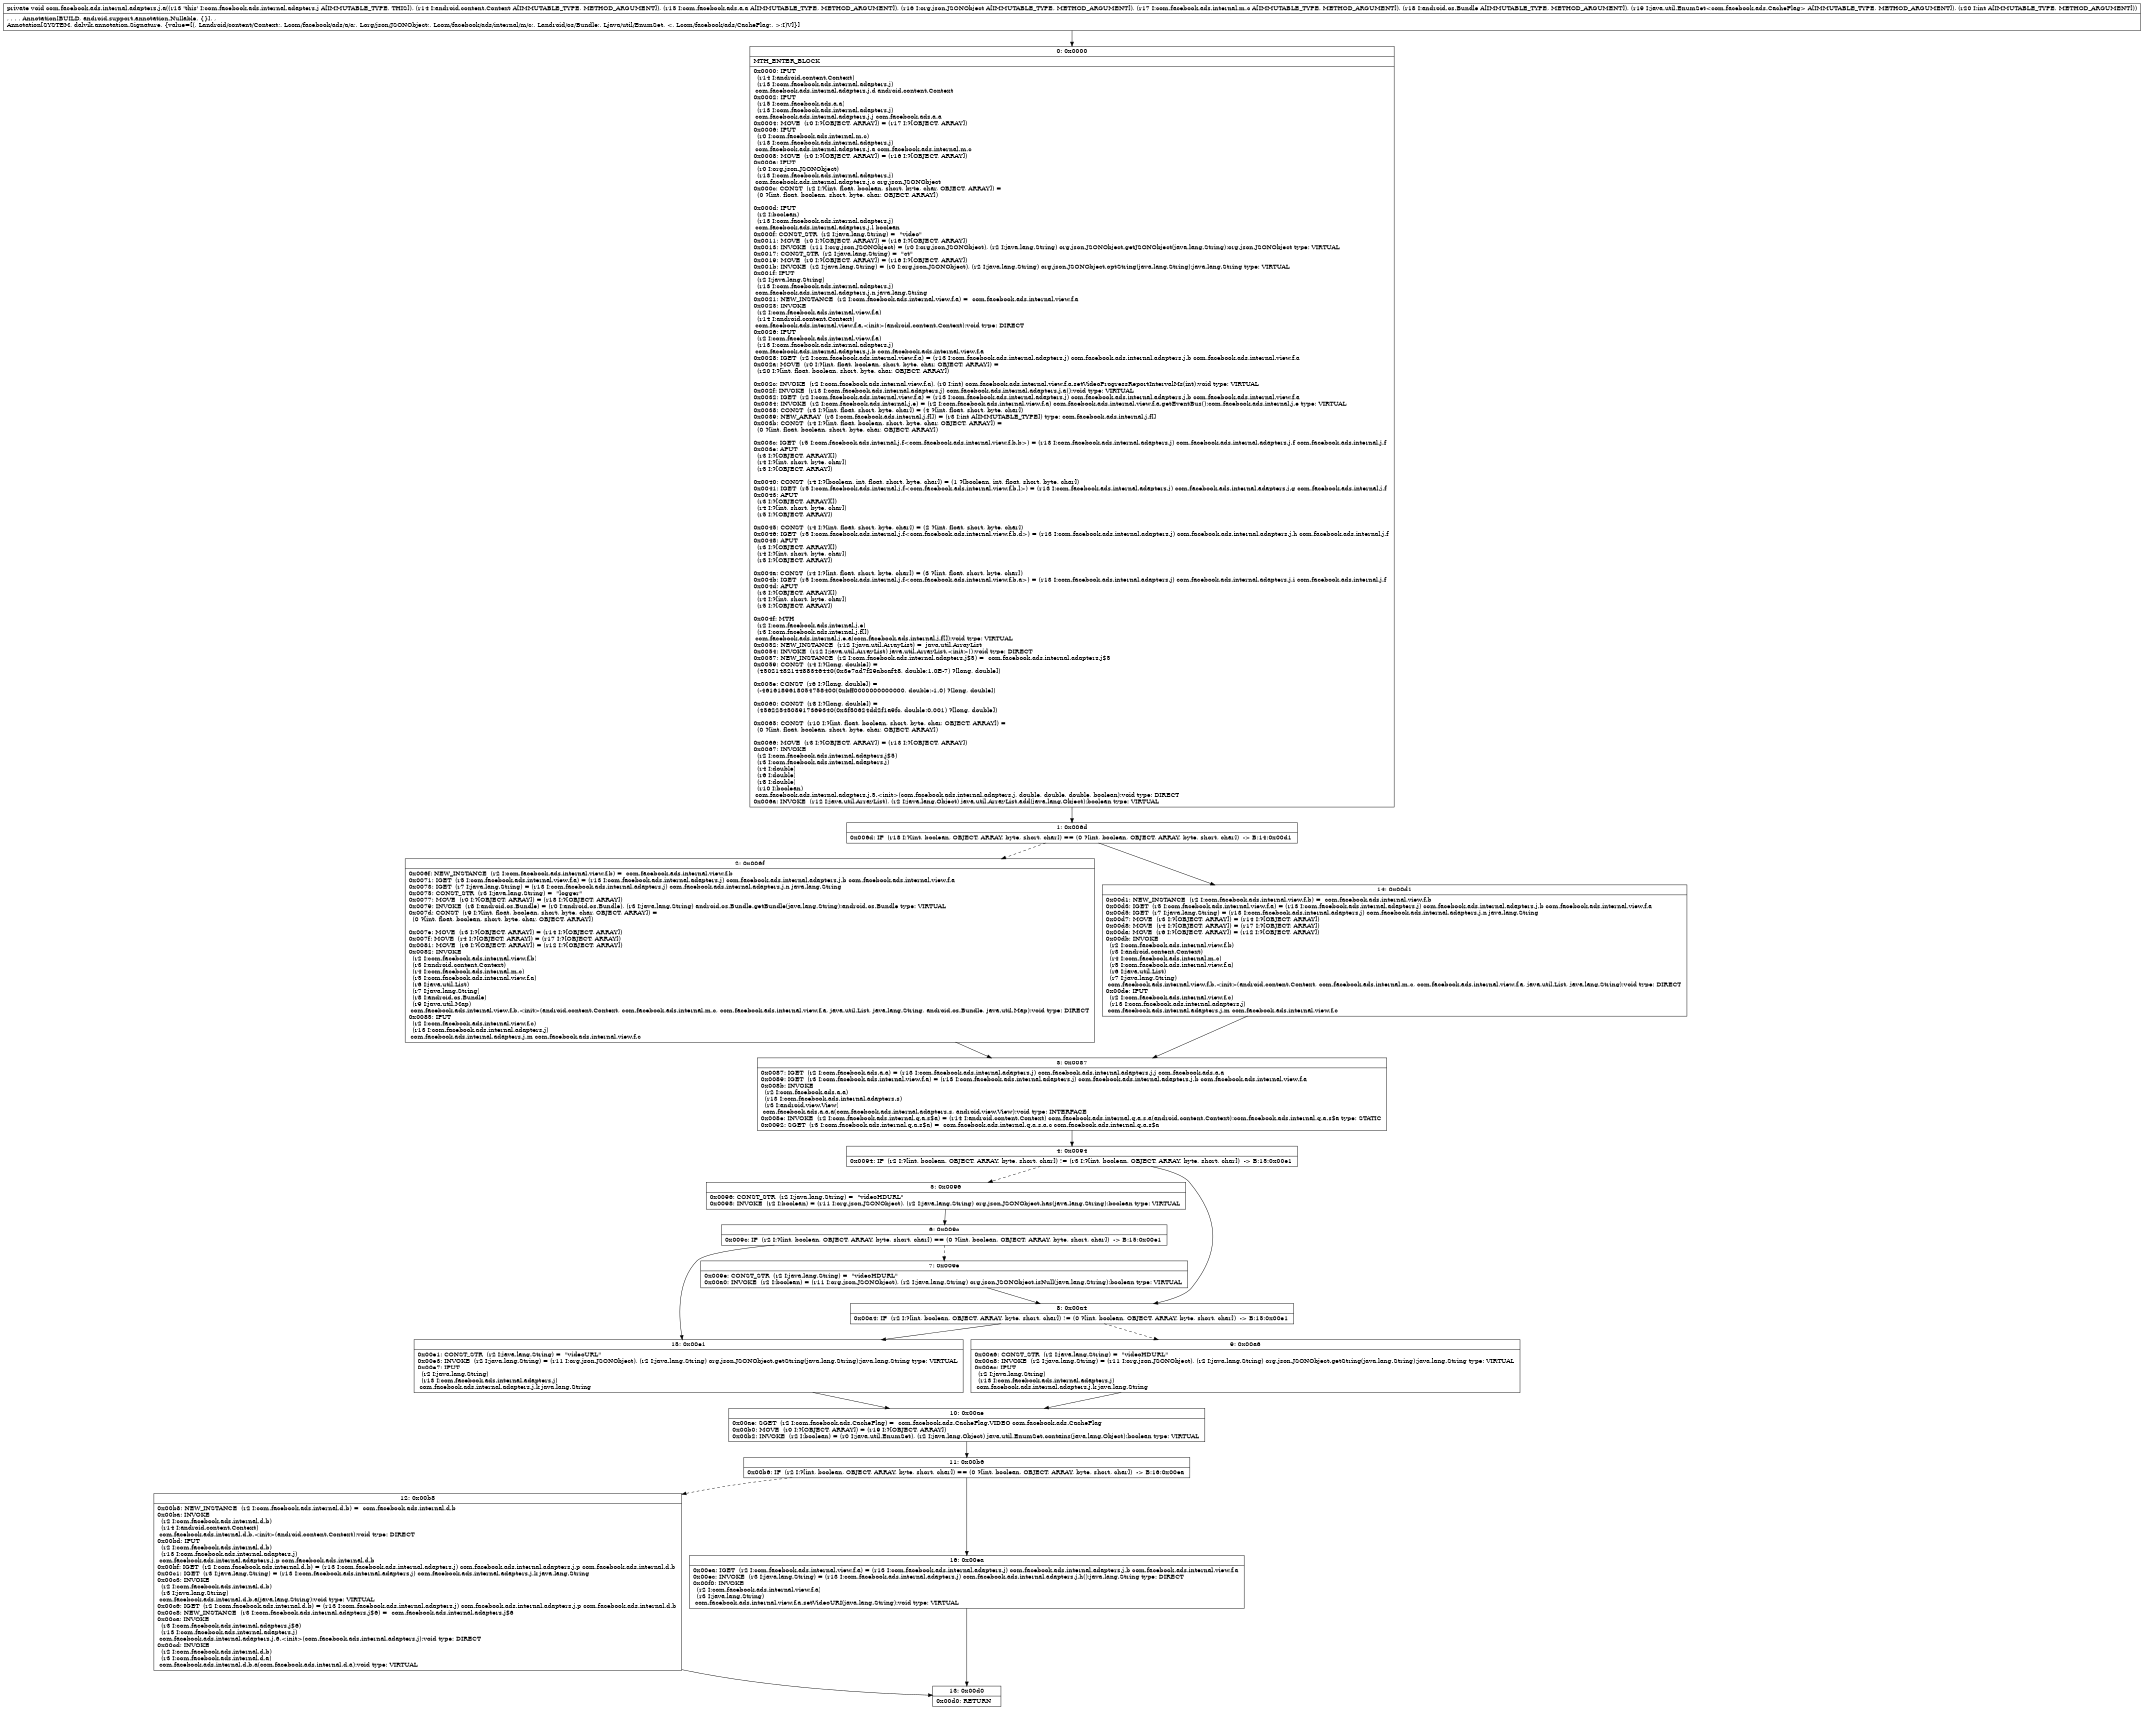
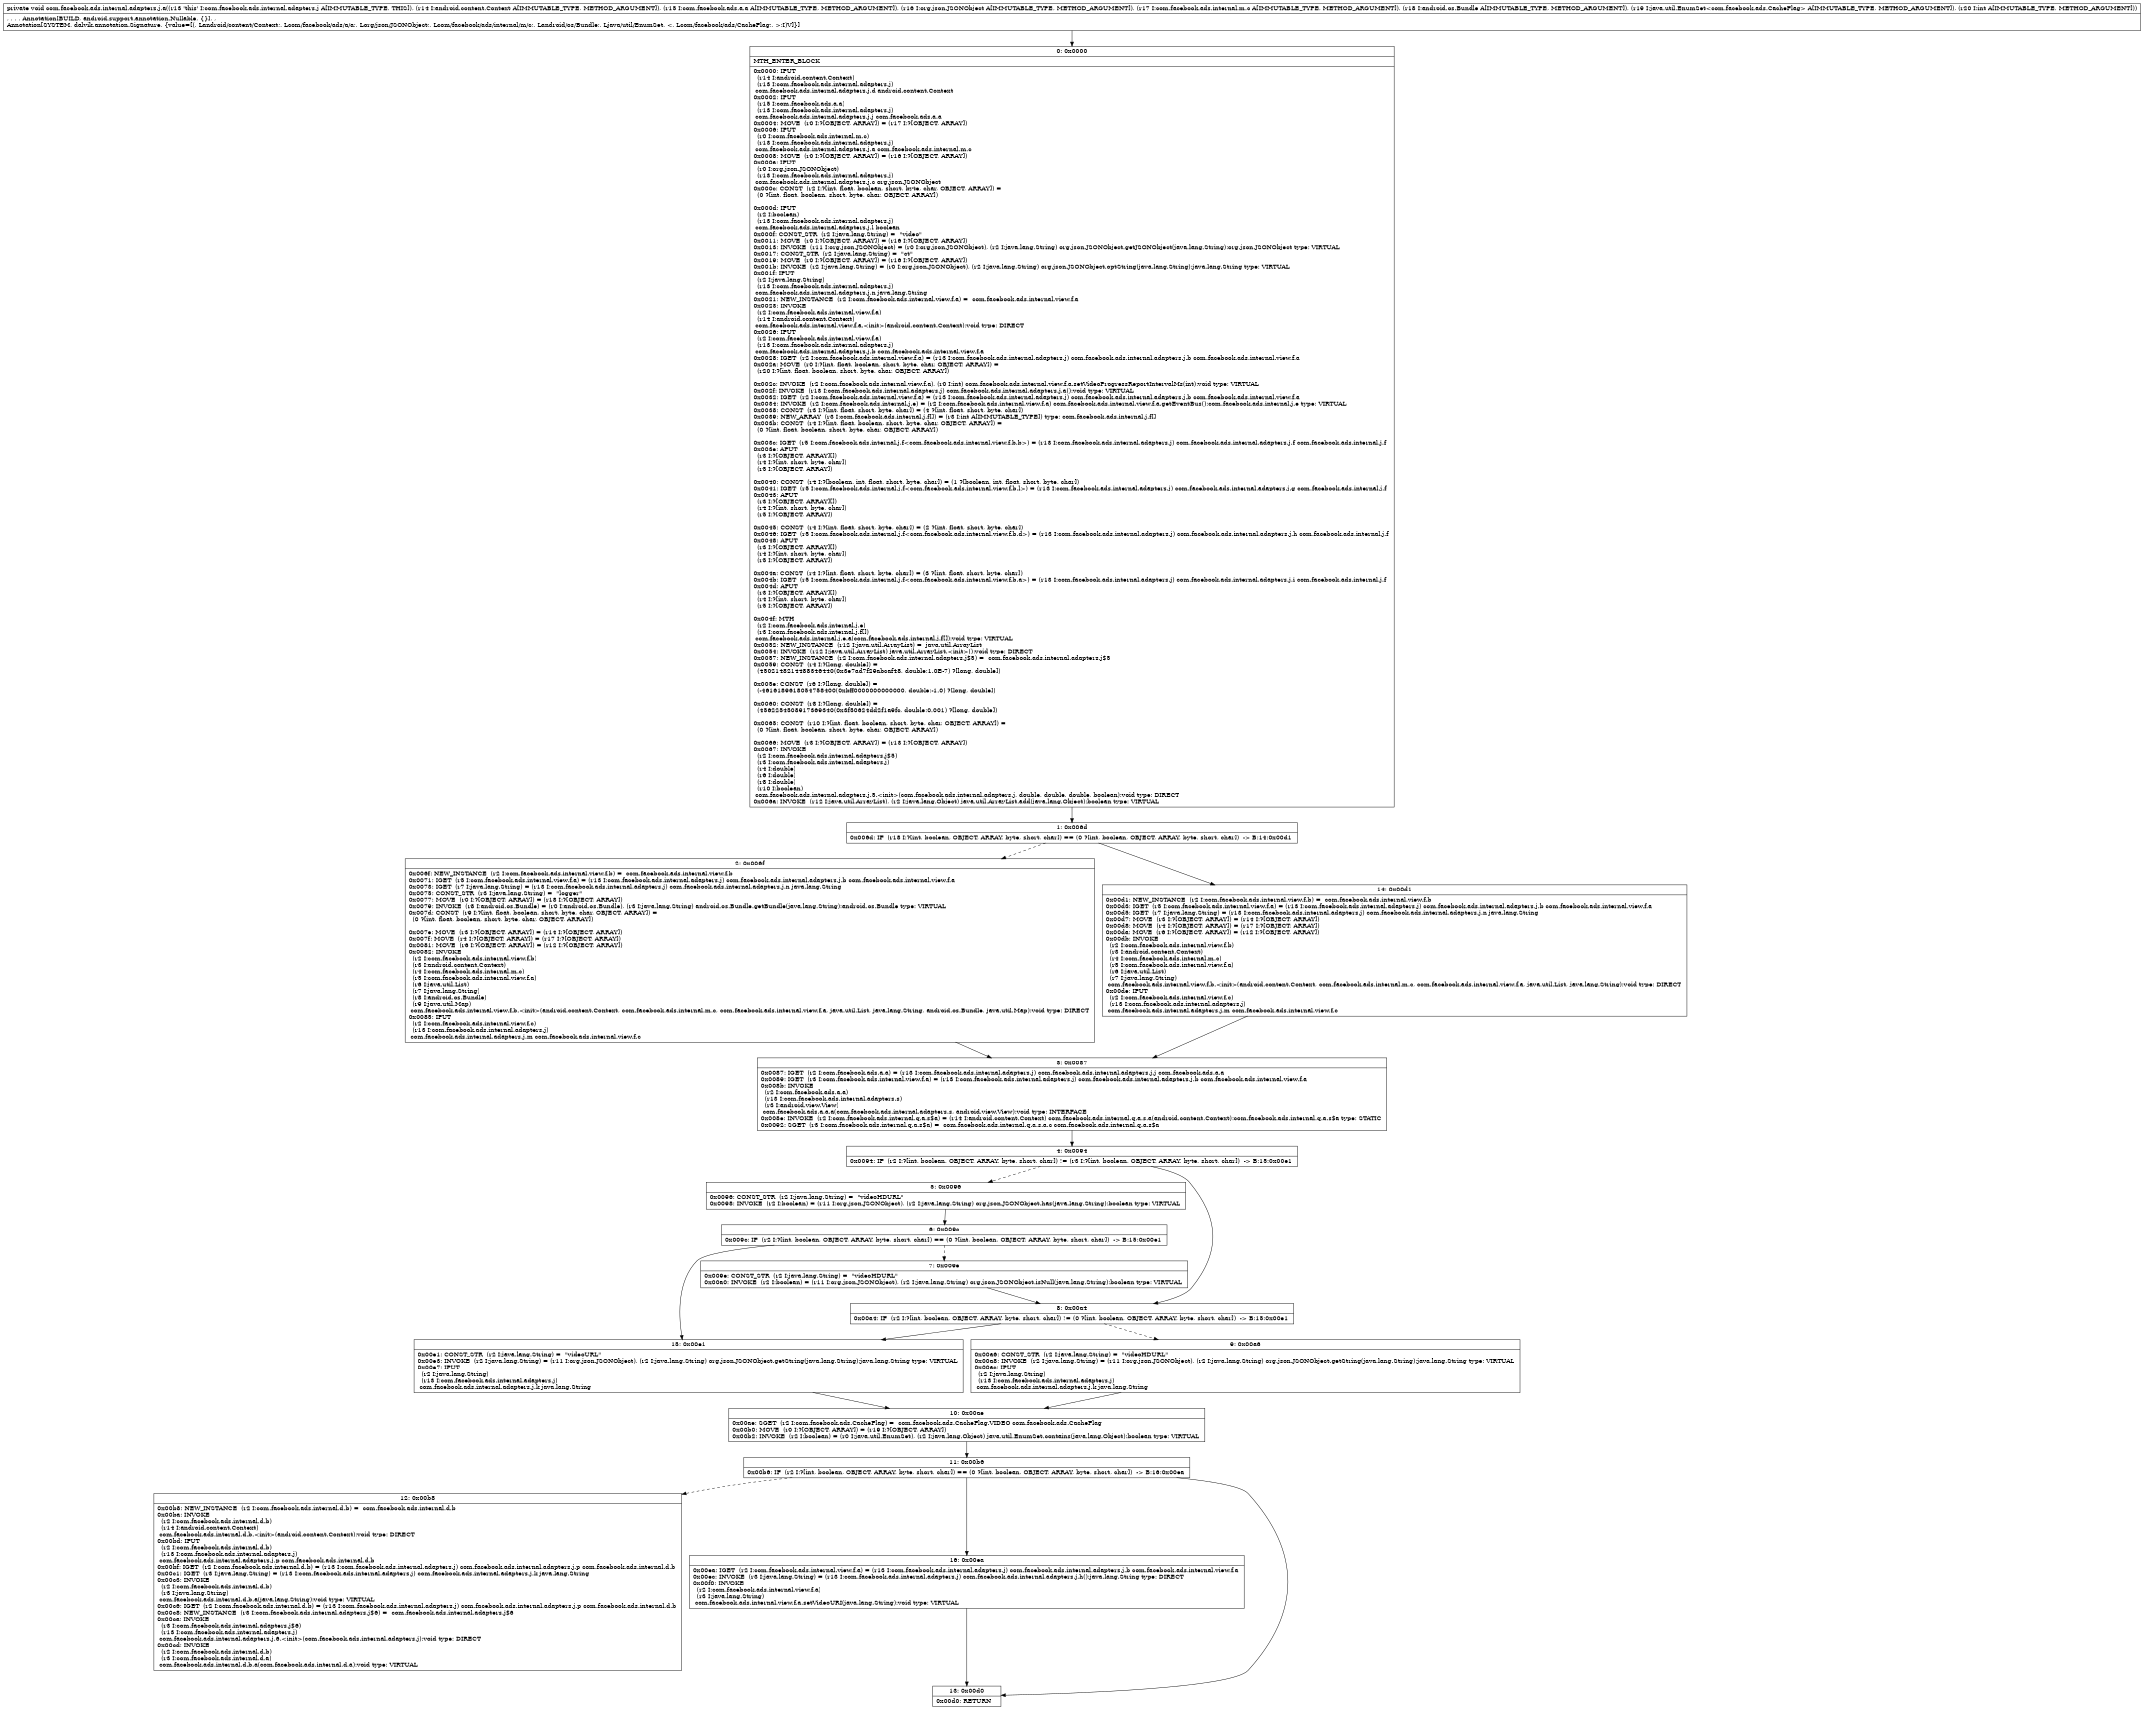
(804, 1687) -> (1257, 1660)
